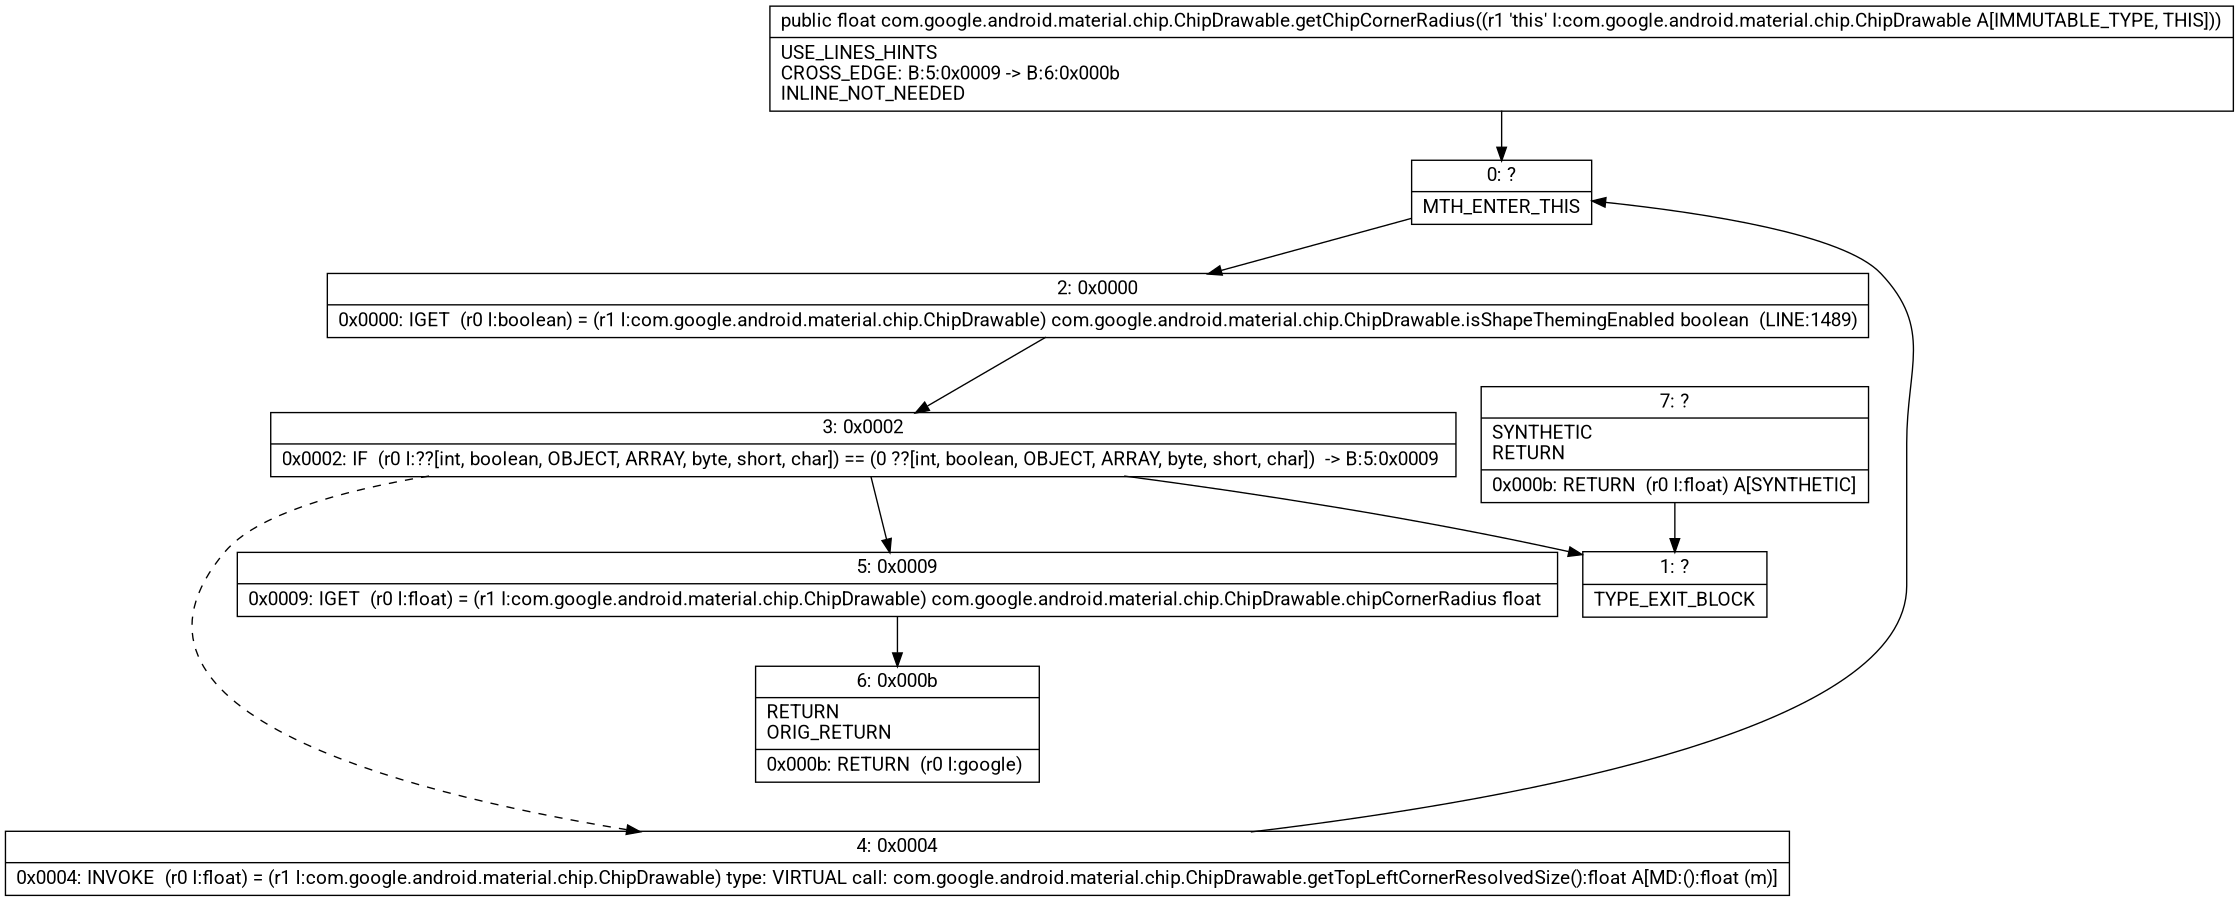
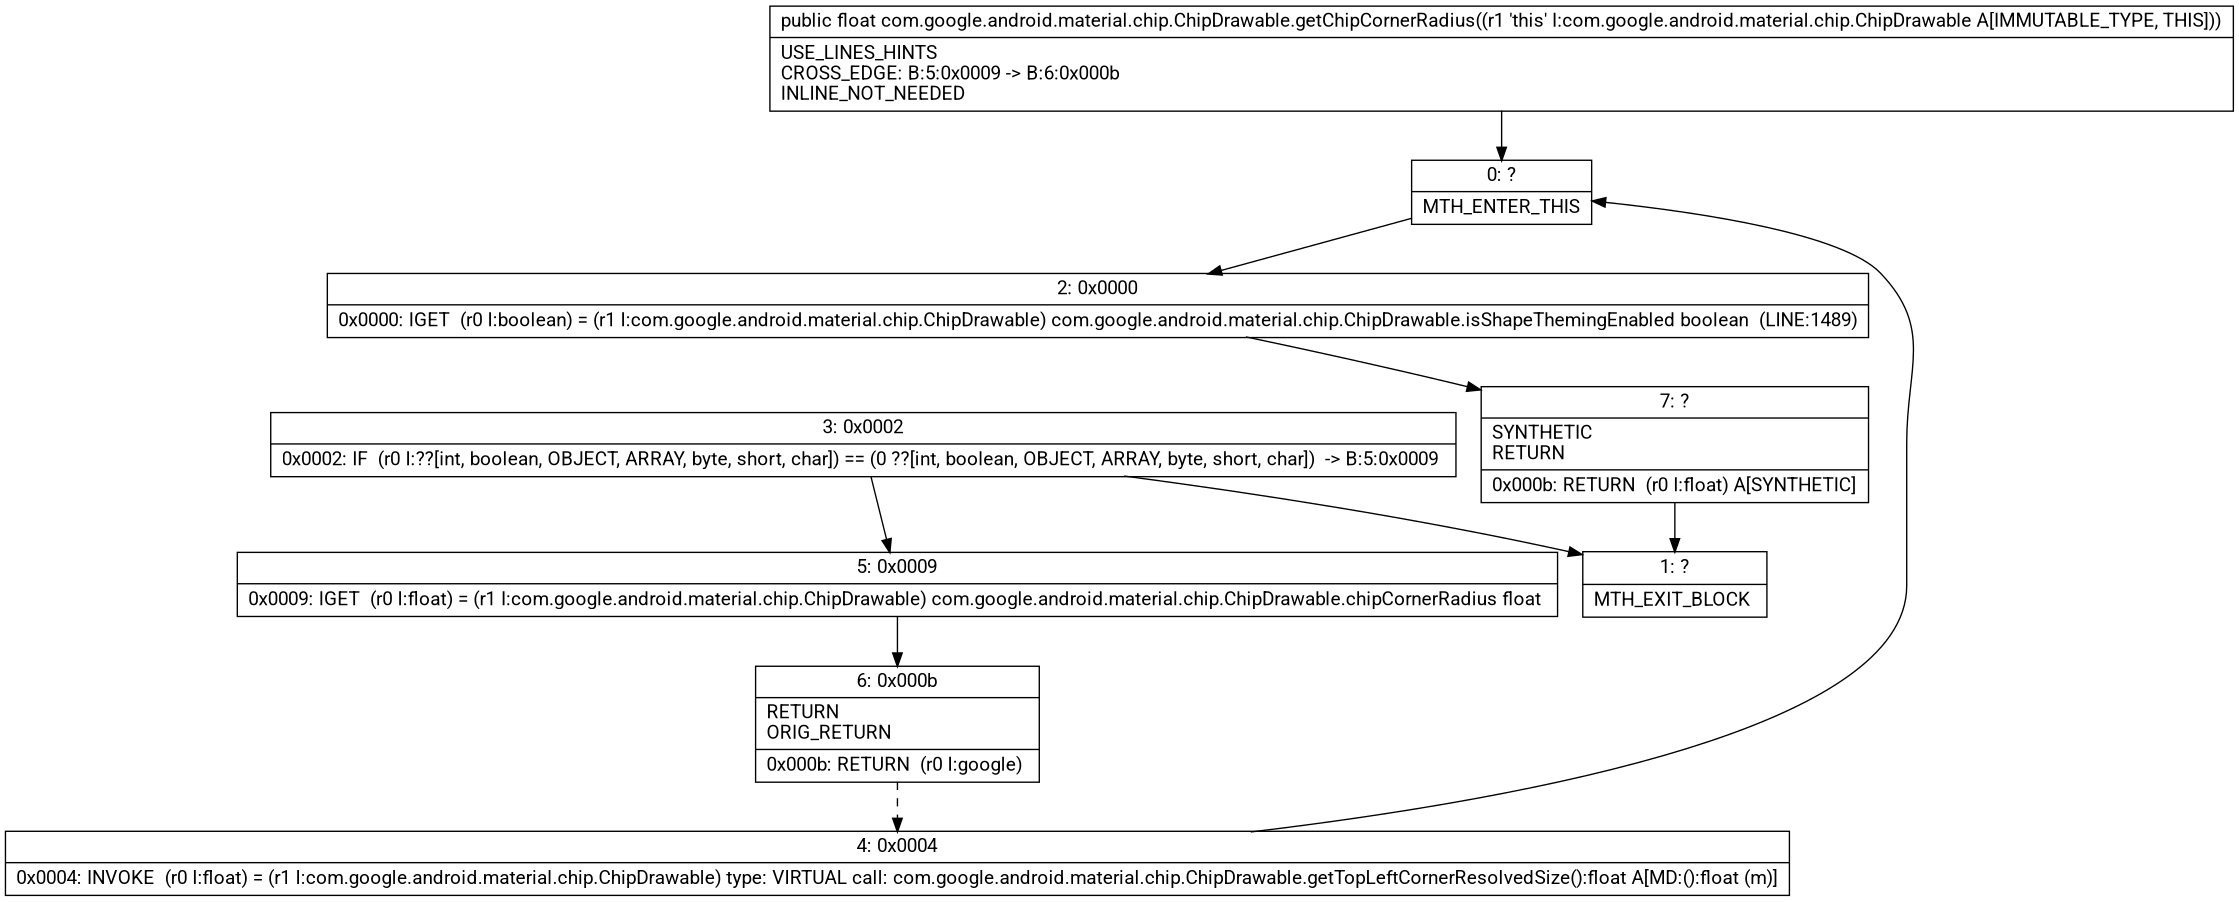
(987, 372) -> (1357, 361)
(1675, 600) -> (1672, 600)
(245, 708) -> (897, 800)
